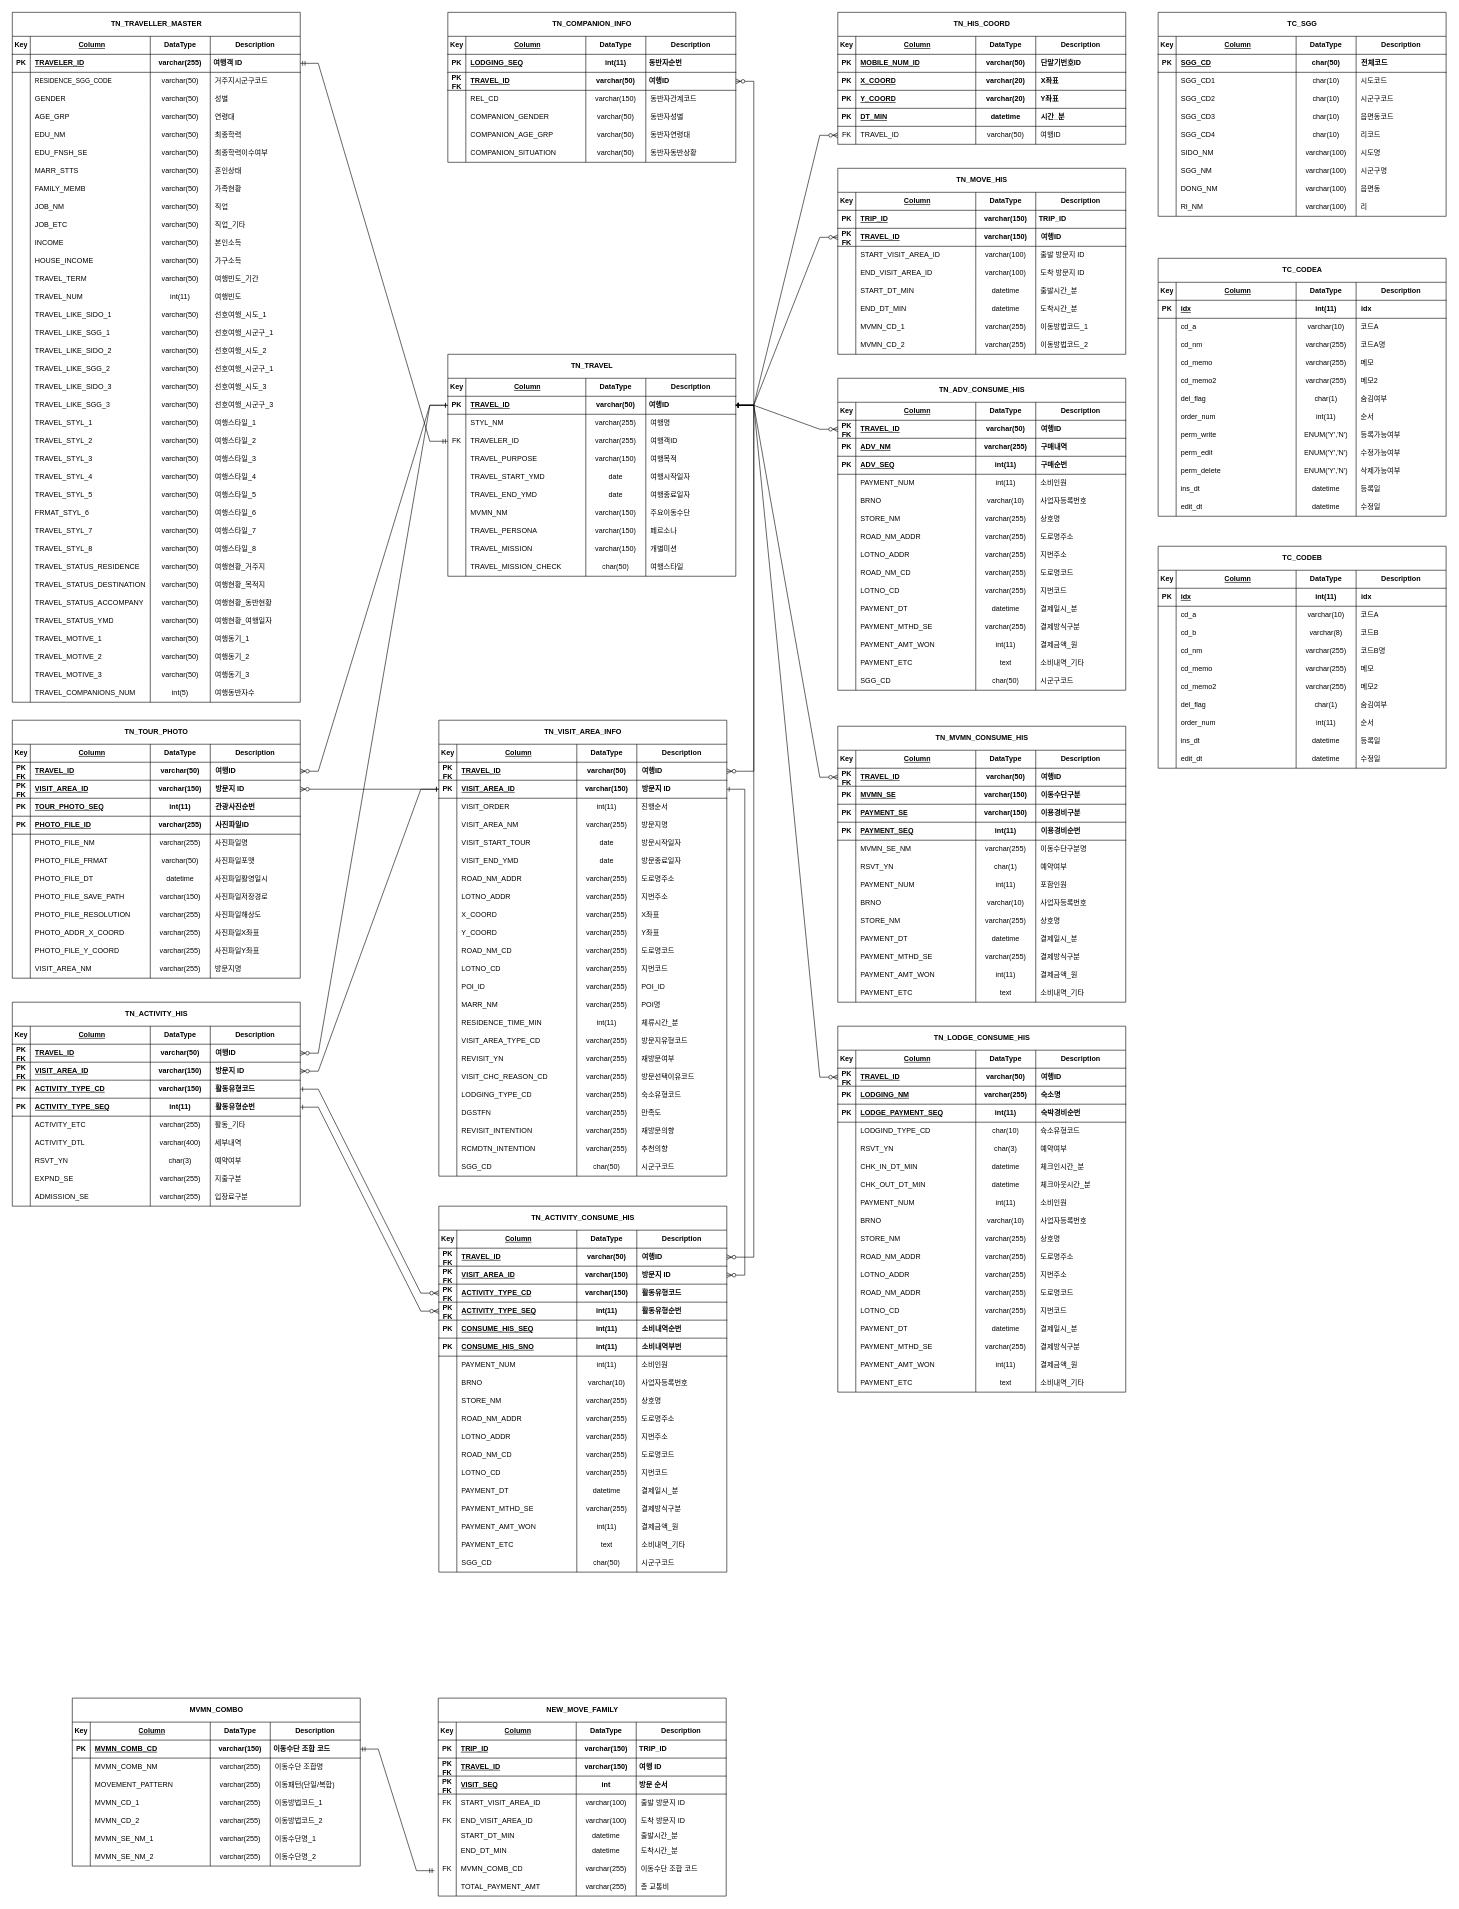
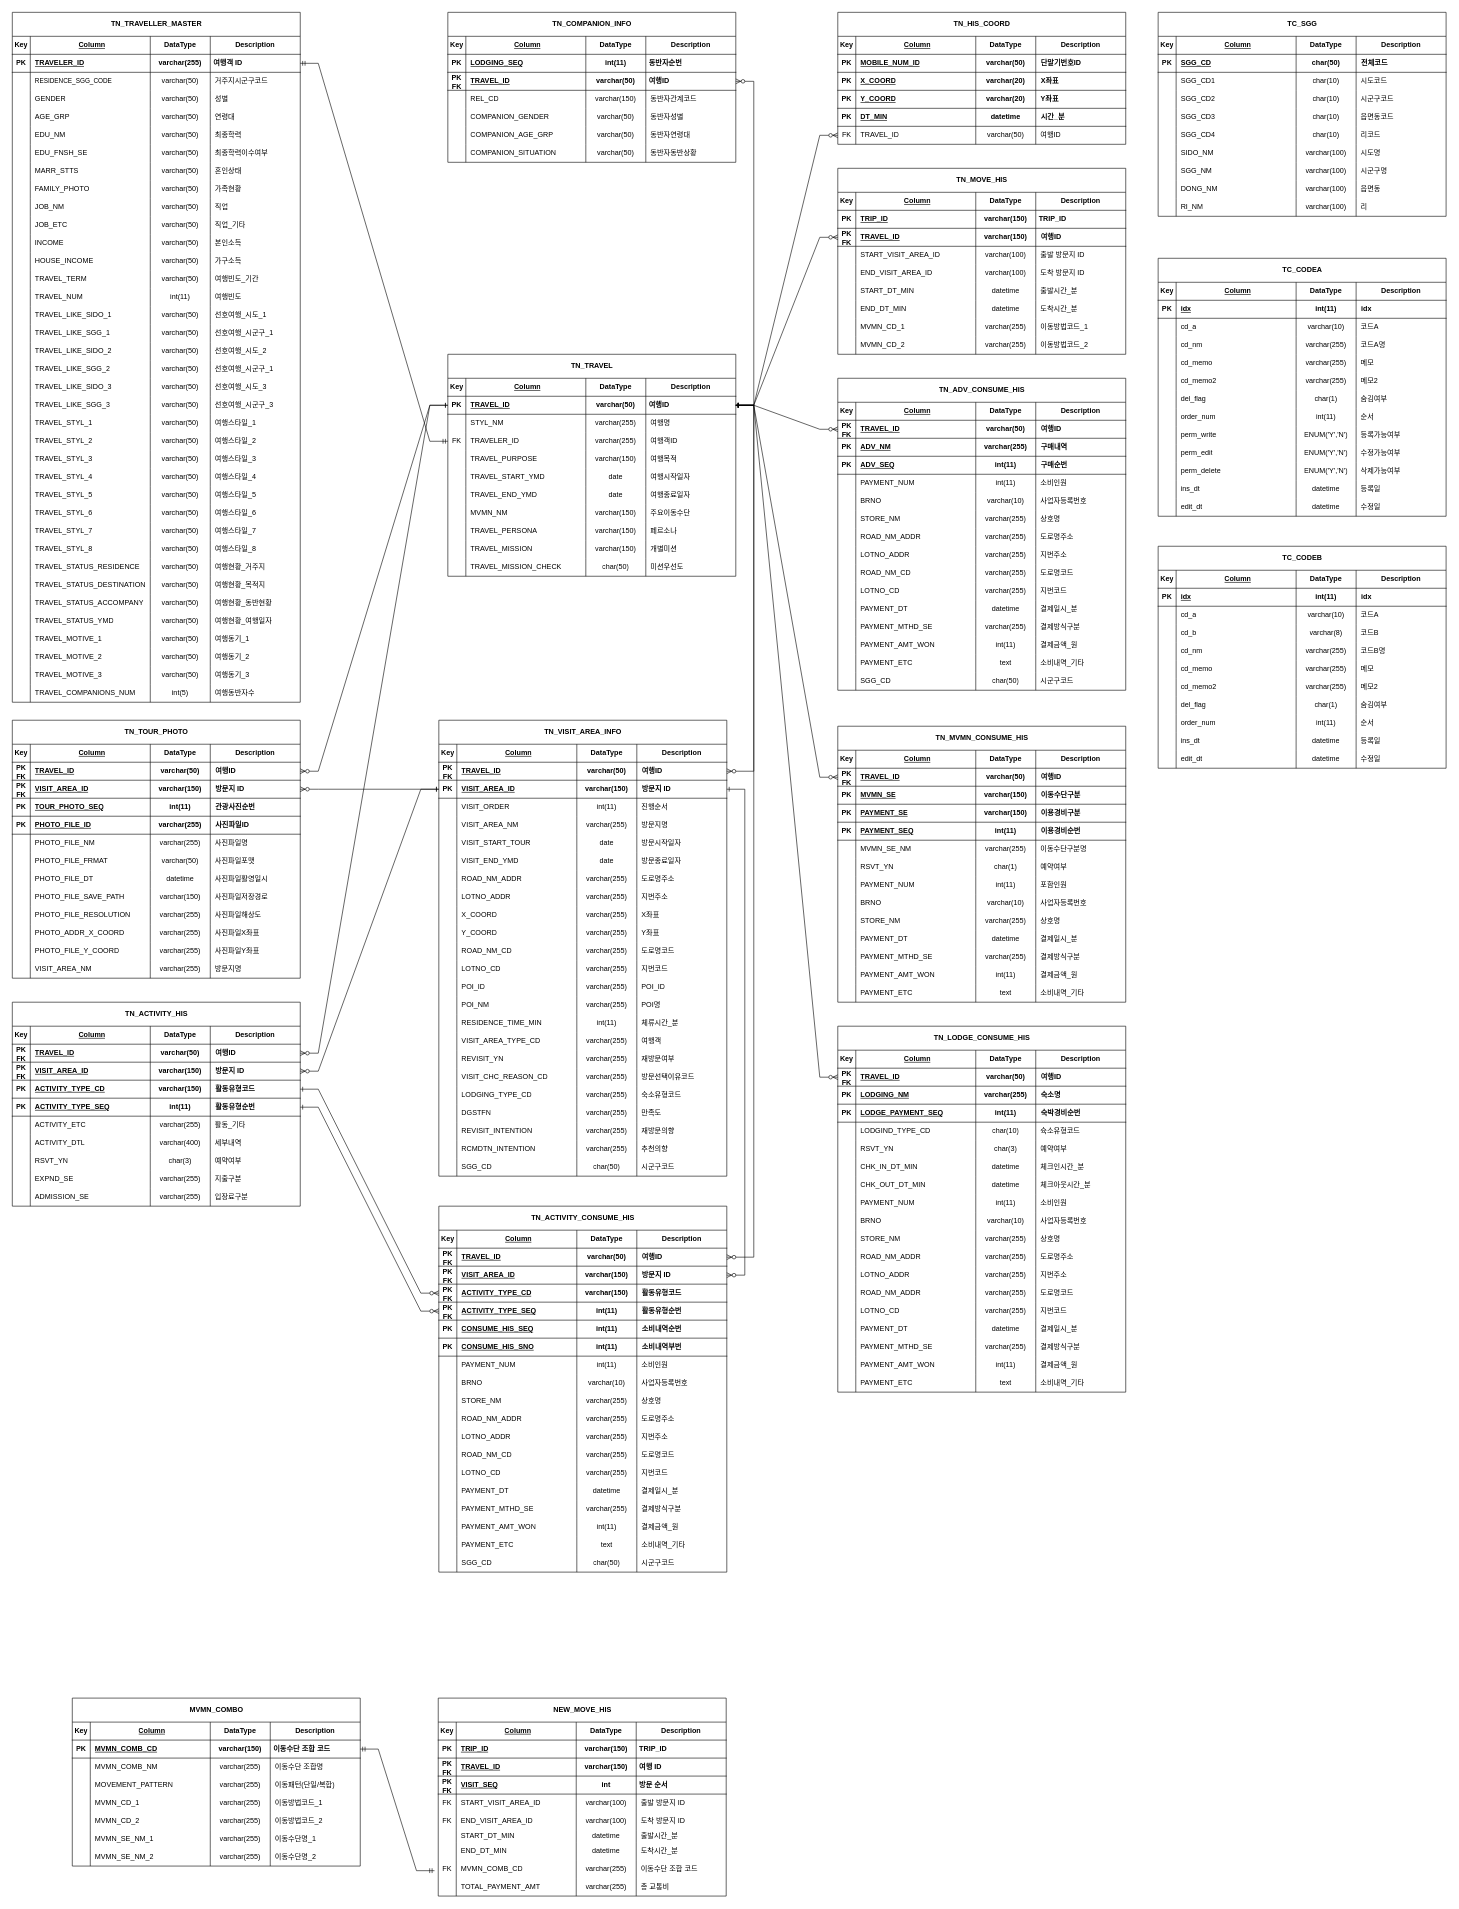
(57, 189) -> (59, 189)
(59, 513) -> (61, 513)
(669, 567) -> (669, 567)
(476, 1005) -> (474, 1005)
(667, 1041) -> (653, 1041)
(583, 1710) -> (583, 1710)
